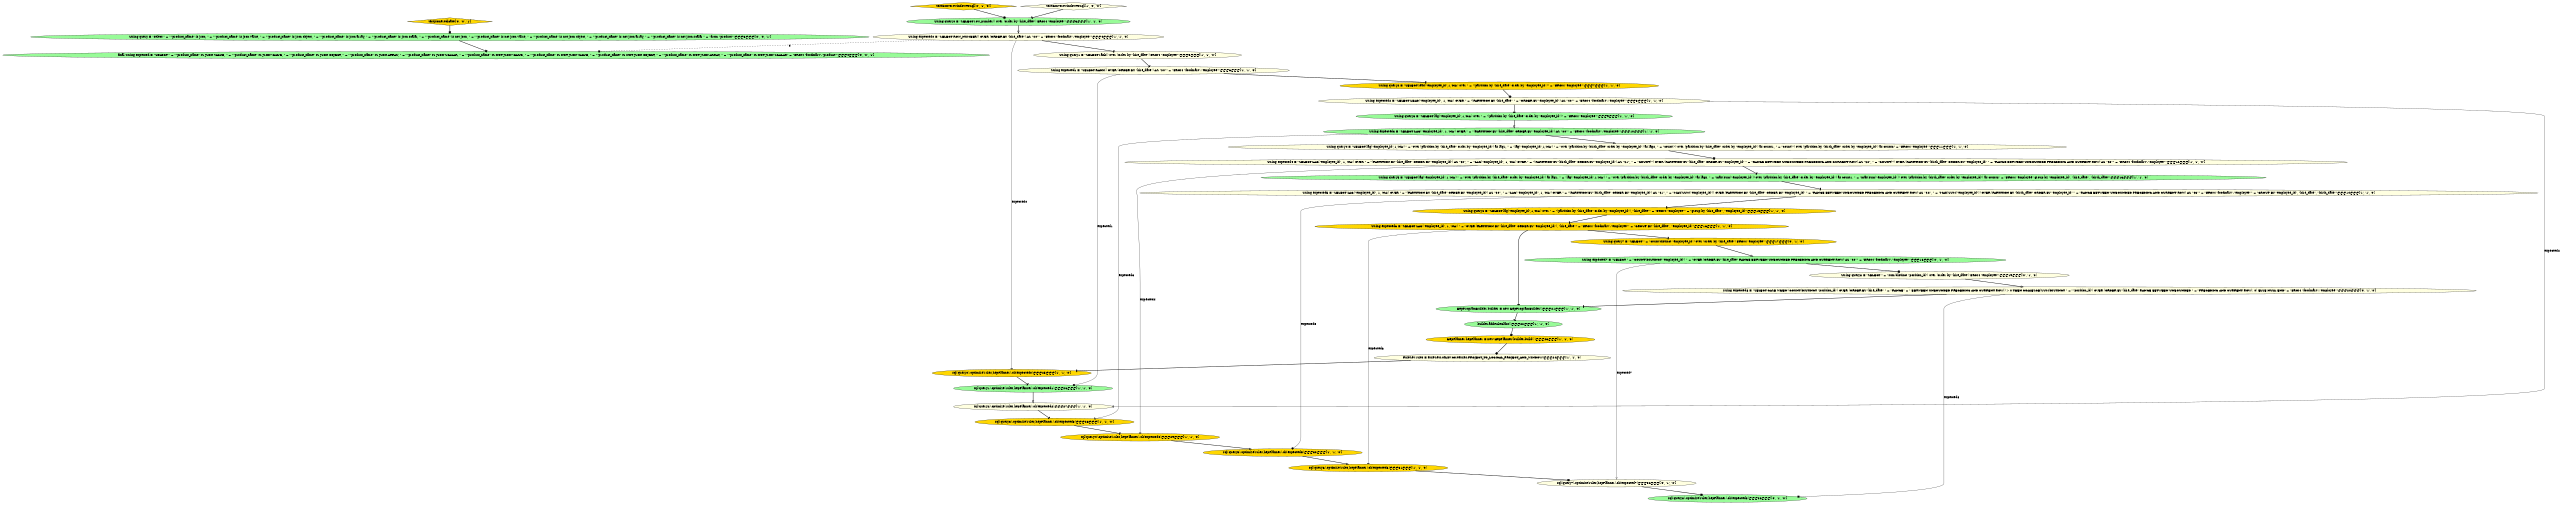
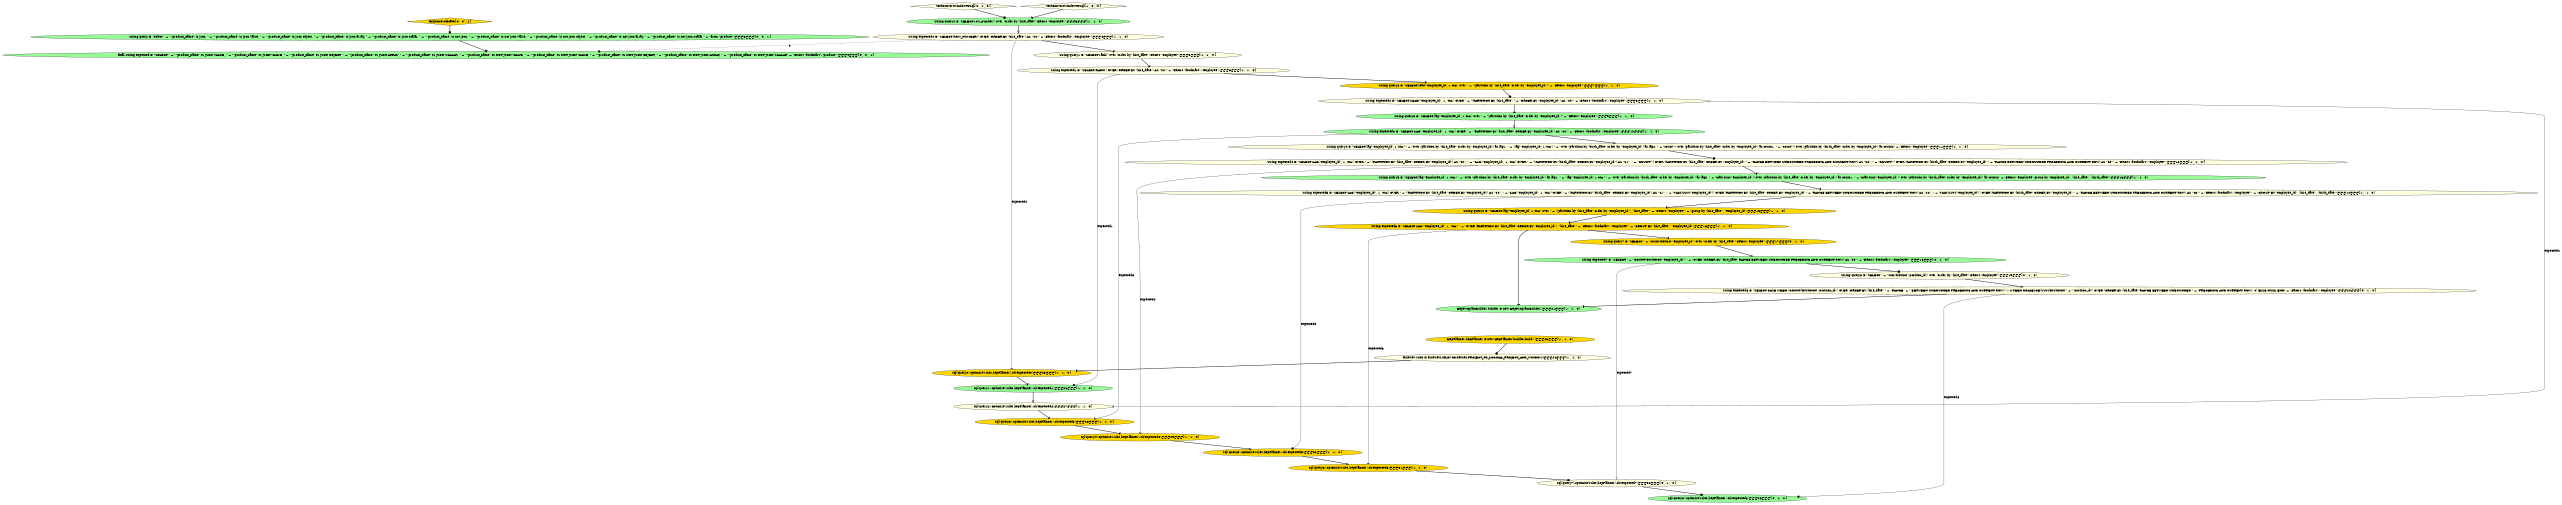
(963, 6) -> (963, 6)
(1513, 324) -> none
